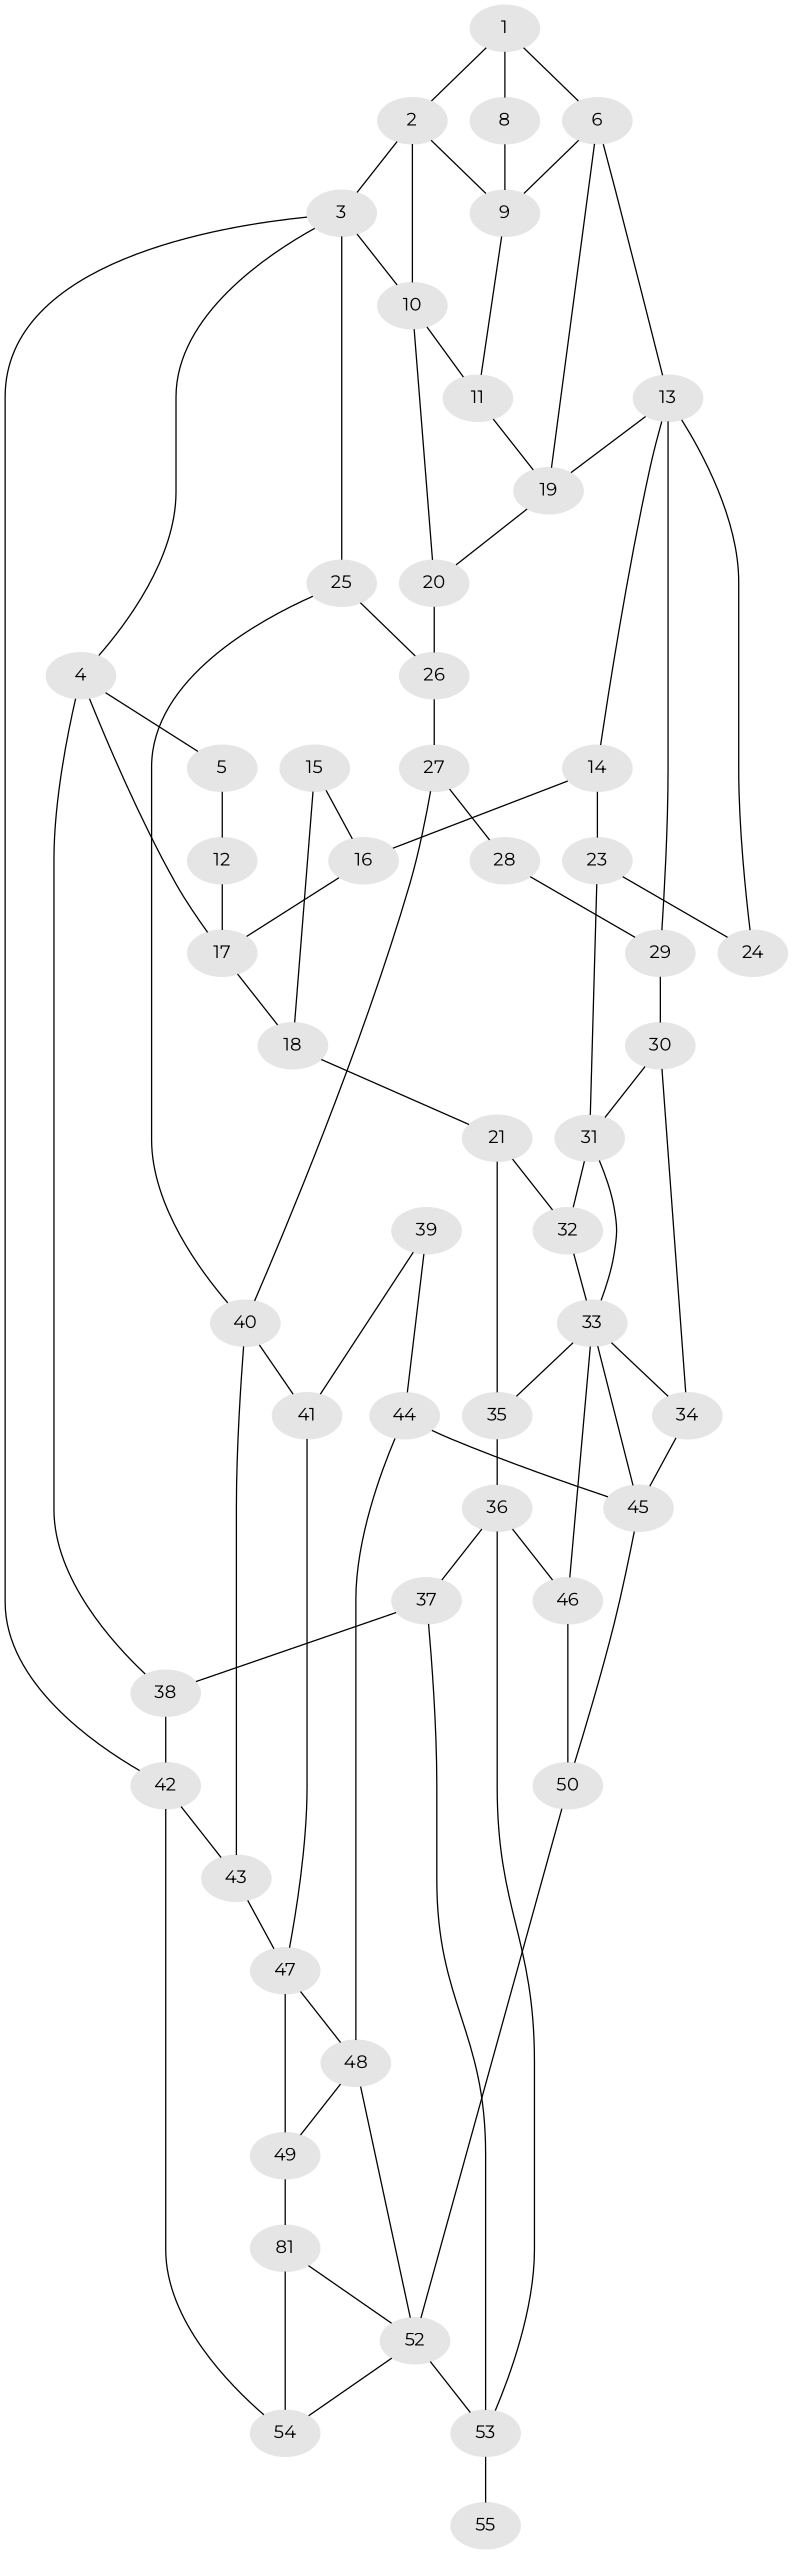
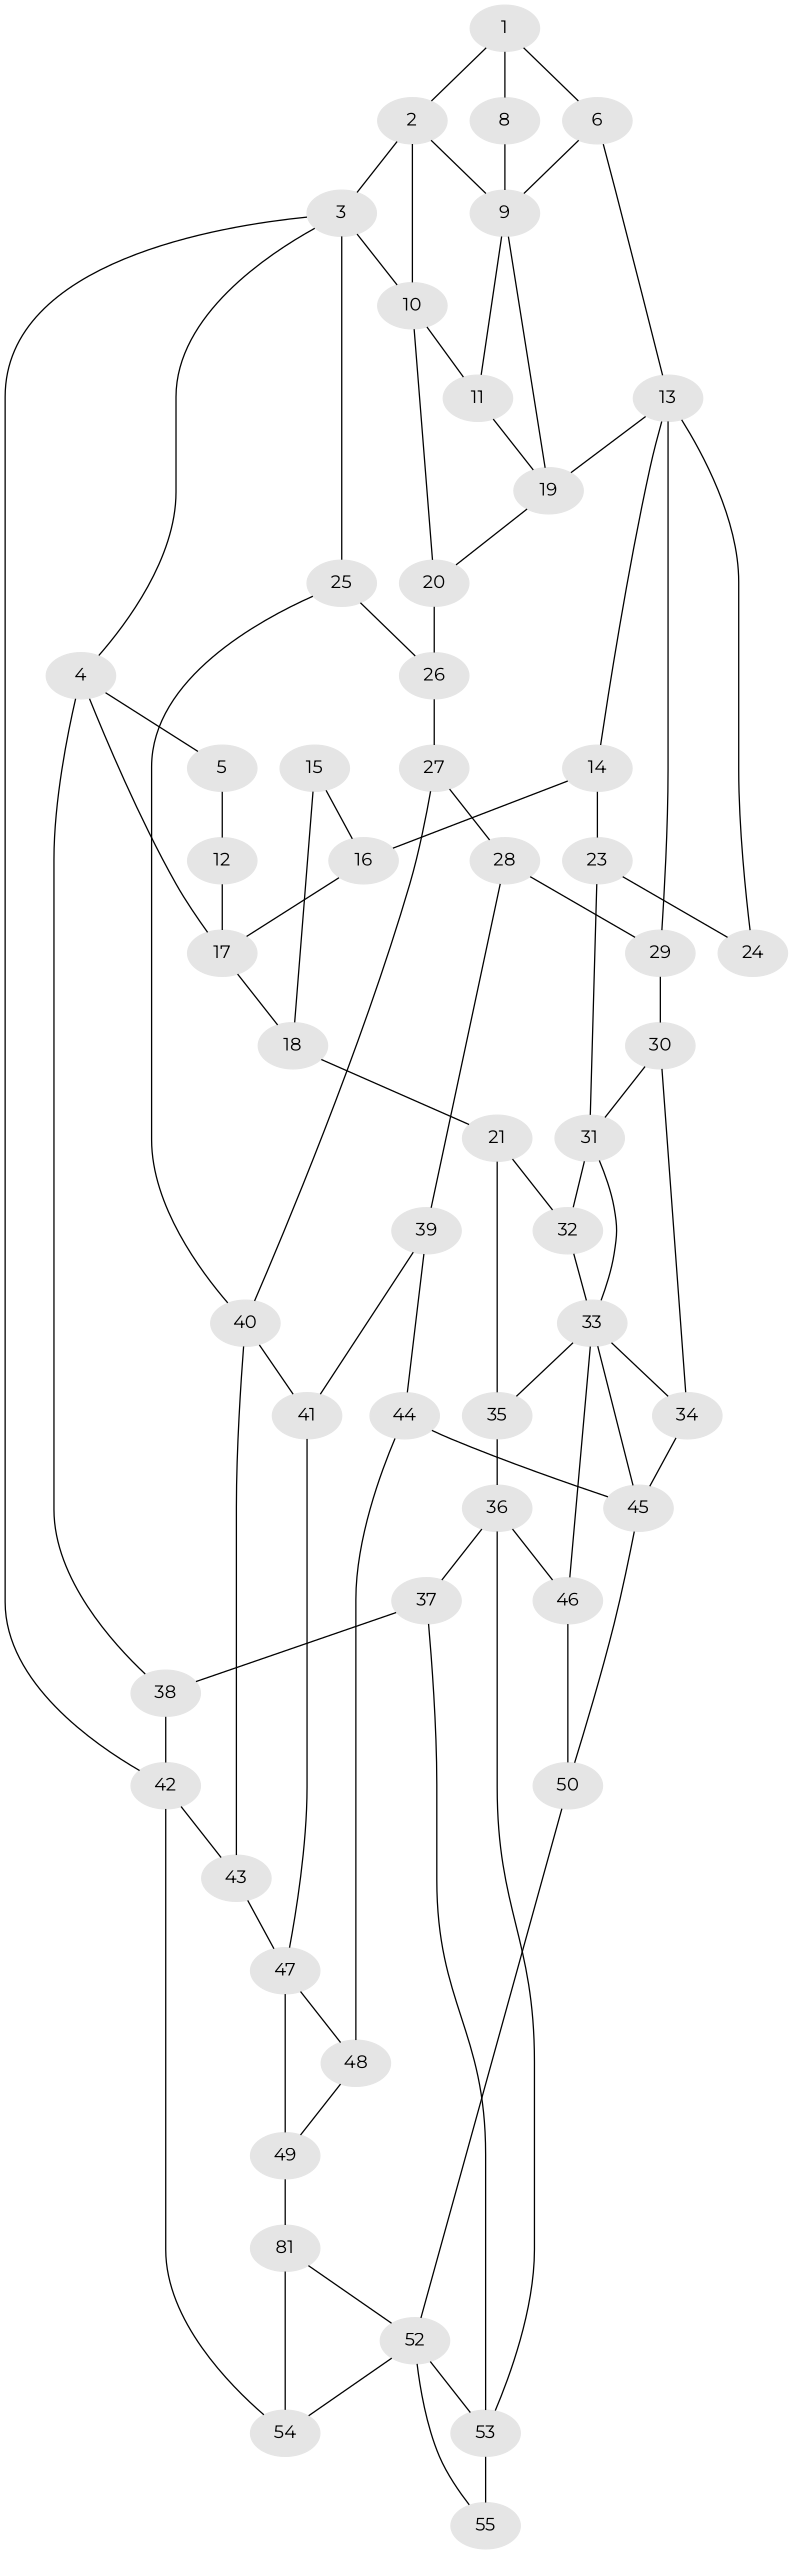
(573, 306) -> (527, 352)
none -> (466, 1046)
(385, 2202) -> (433, 2438)
